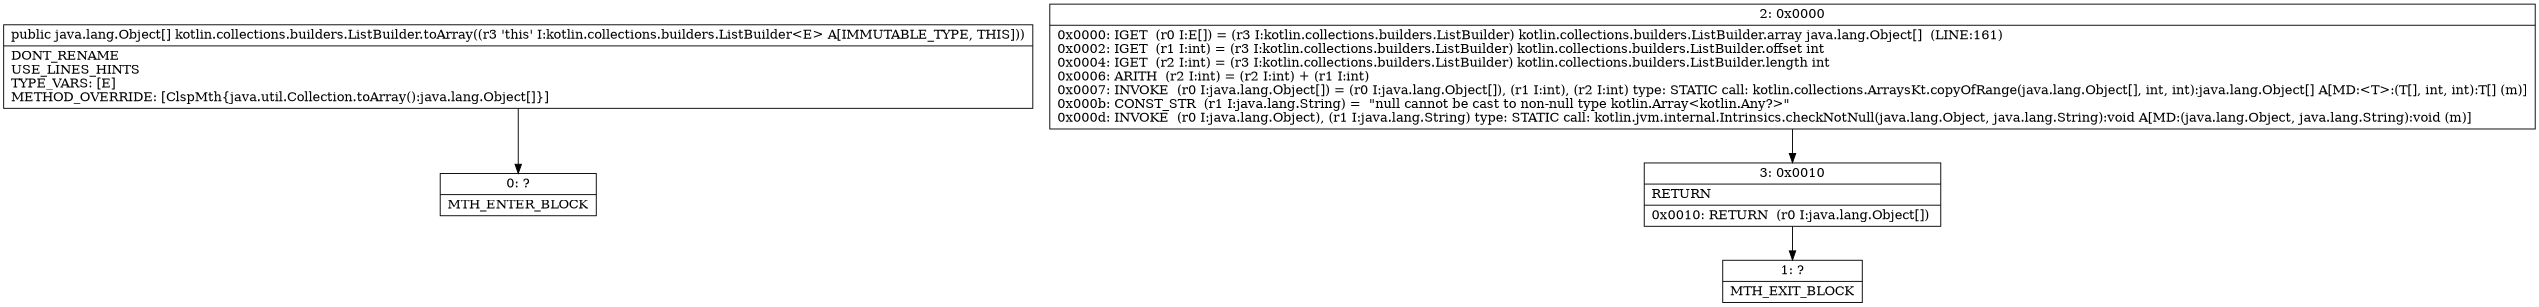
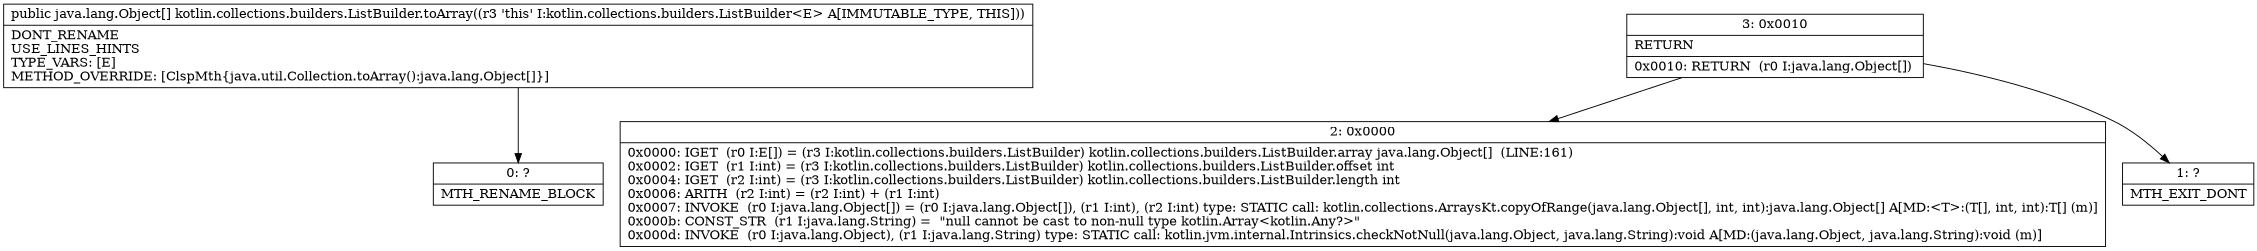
(1793, 141) -> (1620, 98)
(518, 205) -> (518, 194)
(1793, 291) -> (2188, 194)
